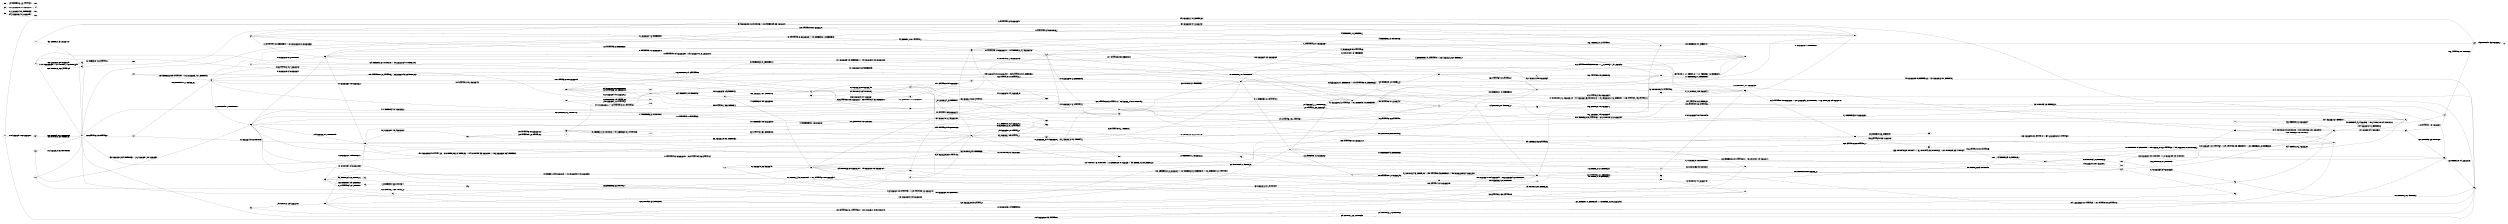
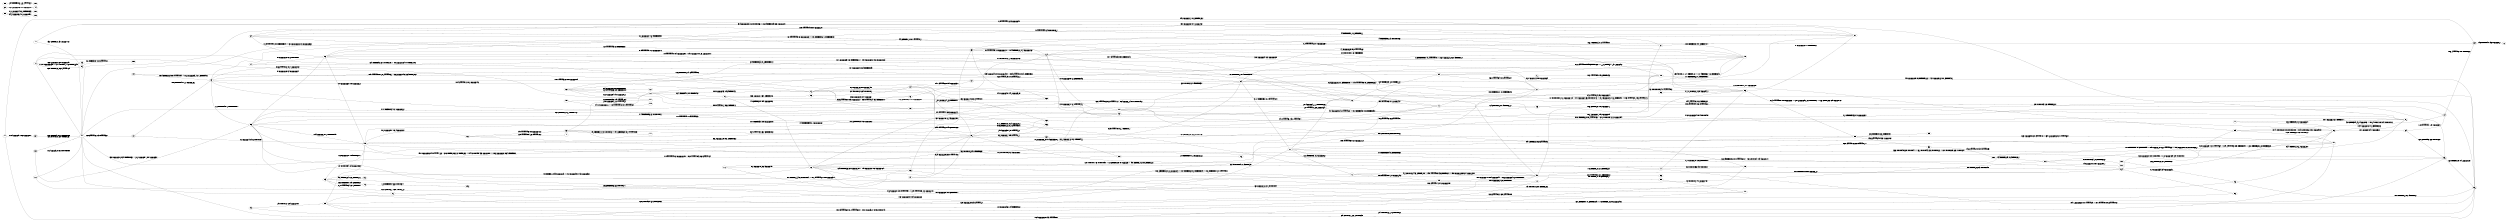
(1388, 93) -> (1409, 111)
(768, 95) -> (768, 97)
